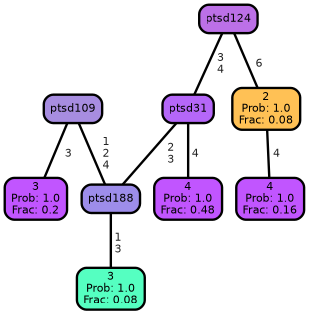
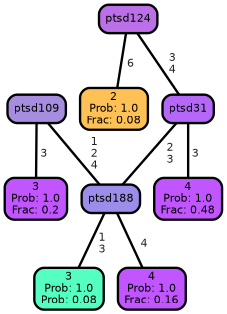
(194, 154) -> (194, 154)
(268, 154) -> (130, 240)
(111, 289) -> (69, 289)
